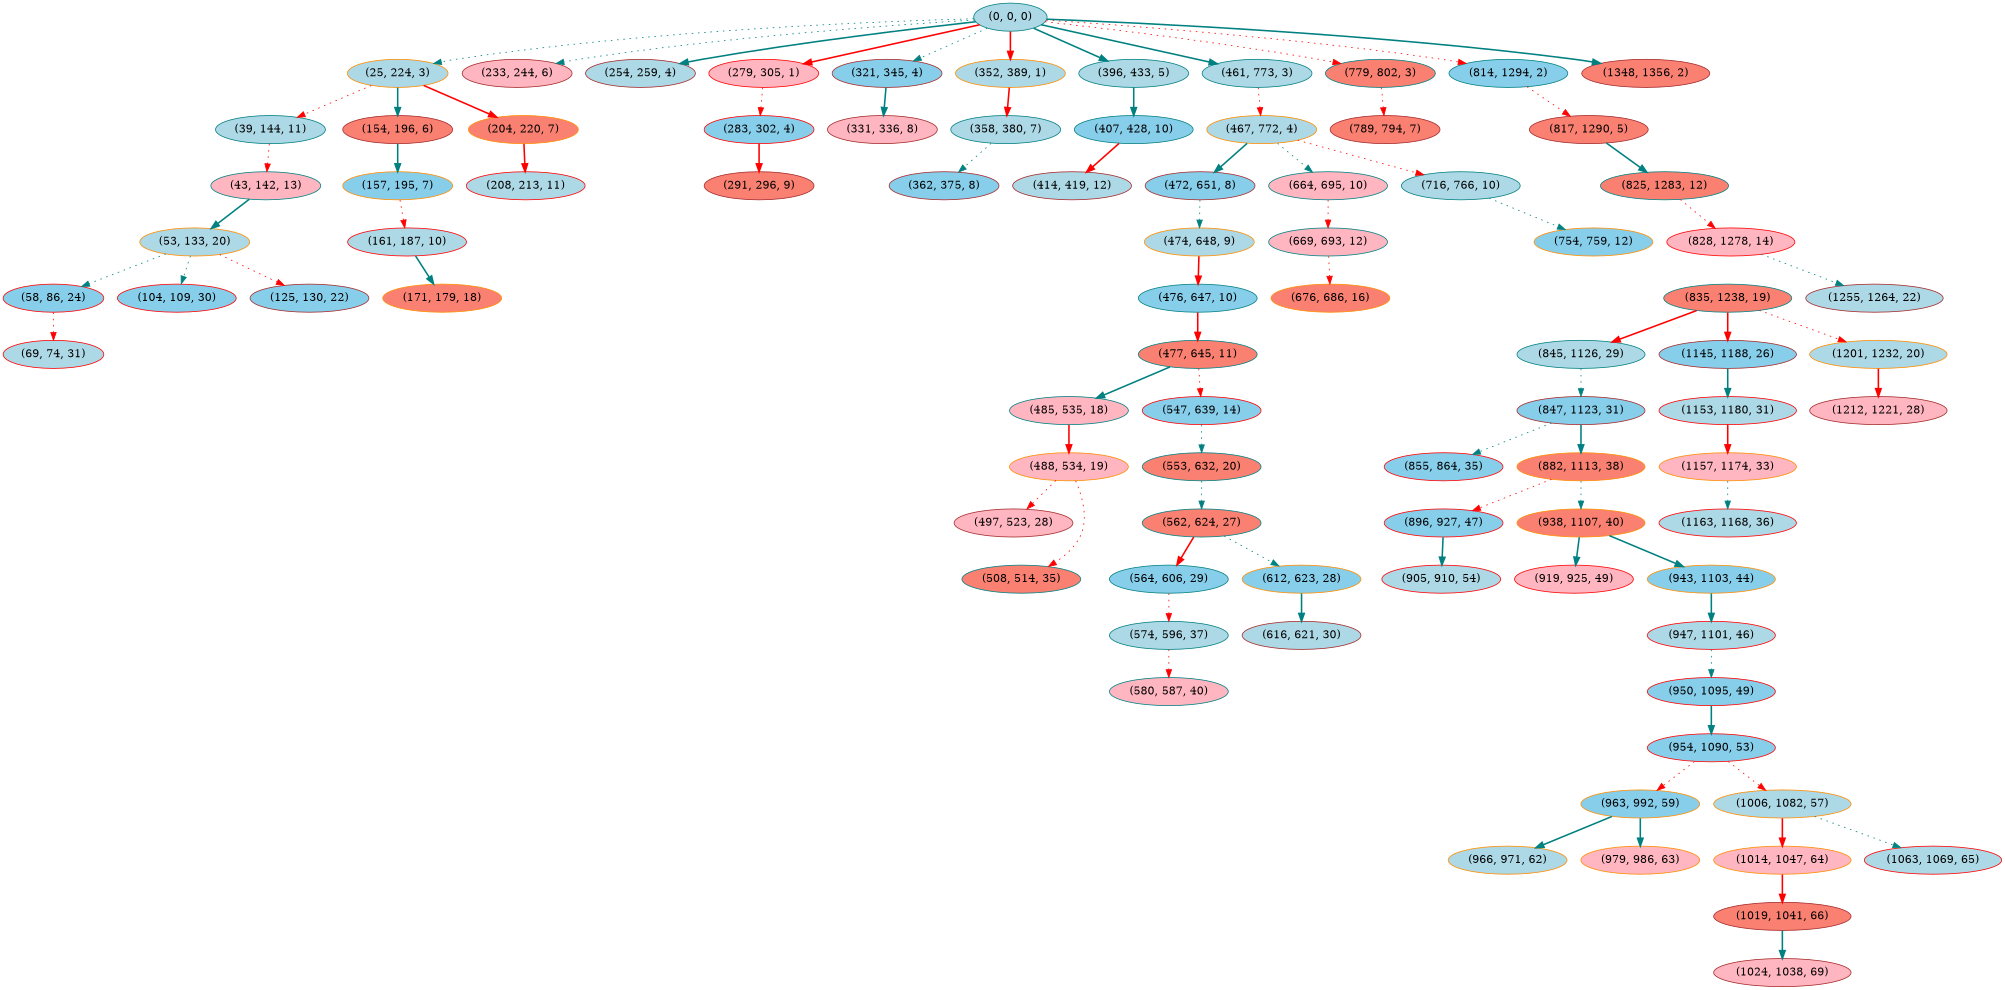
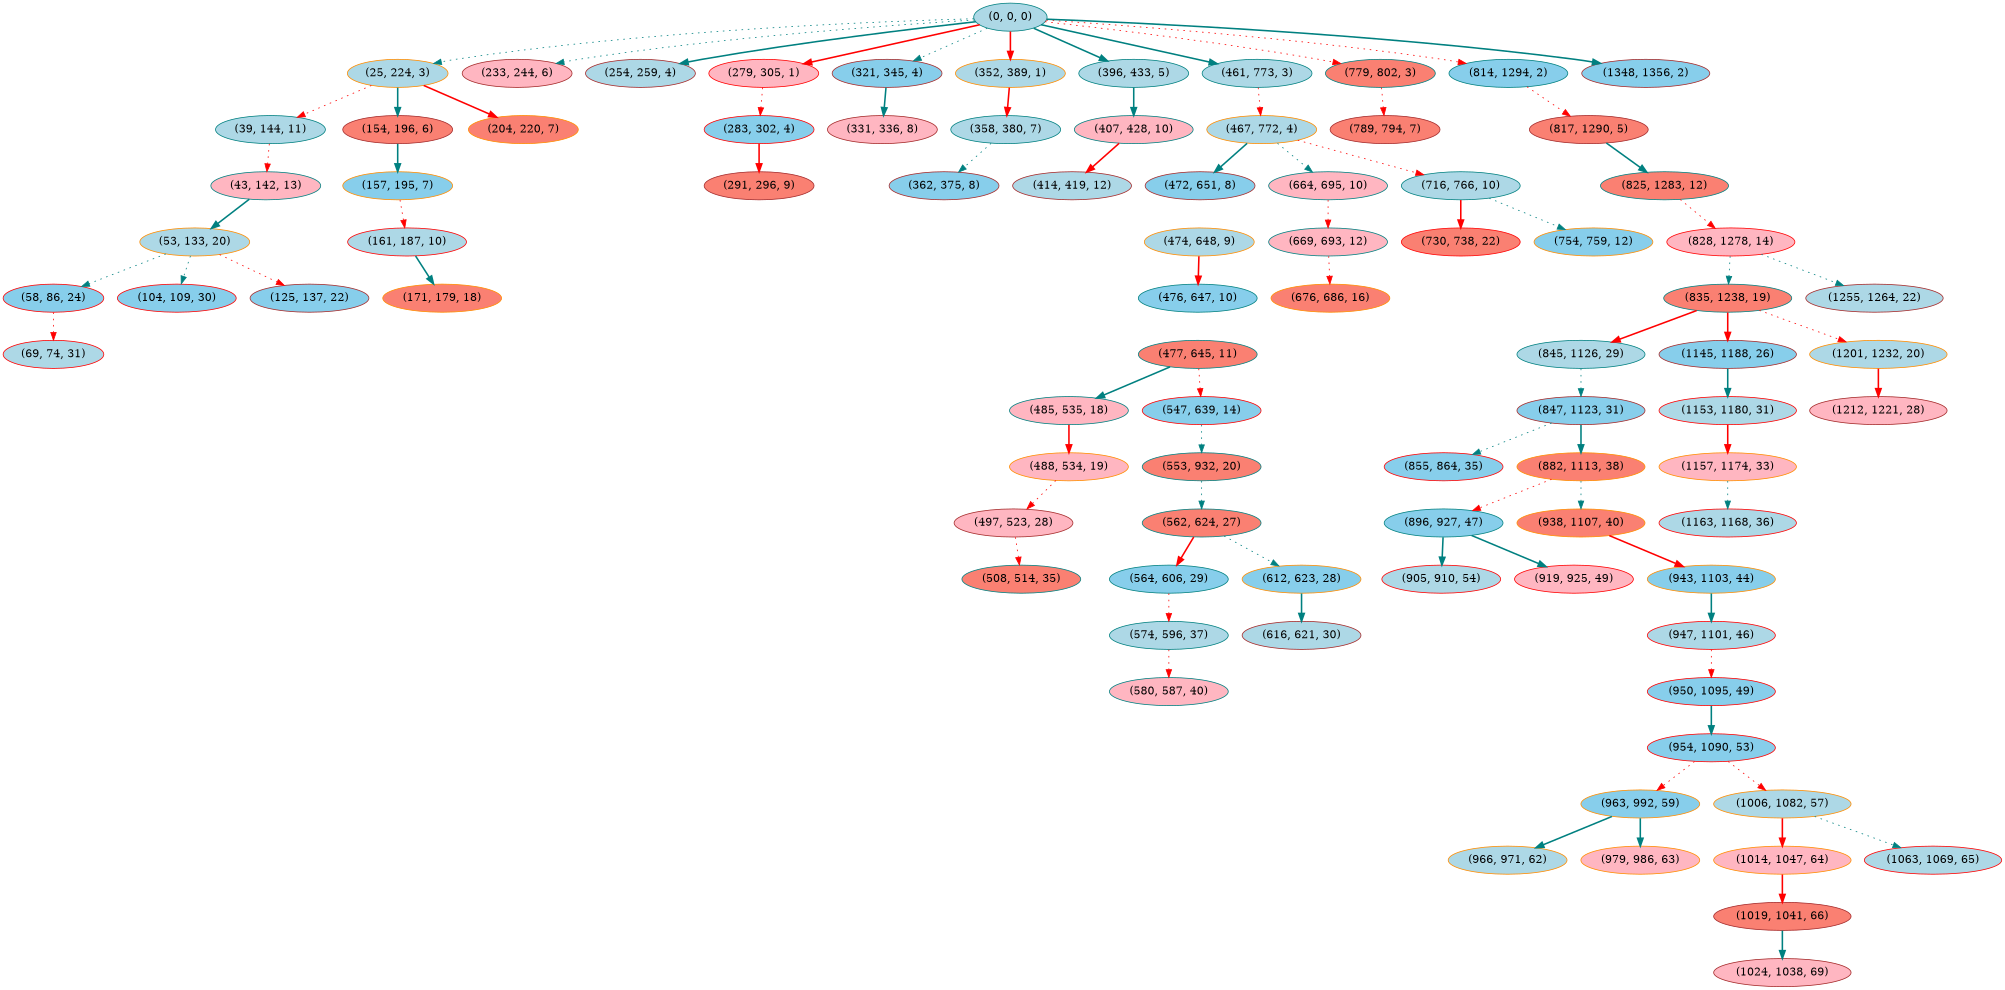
(1646, 73) -> (1646, 73)
(1134, 130) -> (1134, 130)
(526, 186) -> none
(1200, 210) -> none
none -> (1461, 242)
none -> (1730, 266)
(309, 298) -> (309, 298)
(1198, 322) -> none
(1202, 467) -> (1202, 467)
(1444, 523) -> (1444, 523)
(1083, 526) -> (1017, 547)
(1578, 547) -> (1505, 550)
(1643, 550) -> (1643, 550)
(1711, 660) -> (1711, 660)
